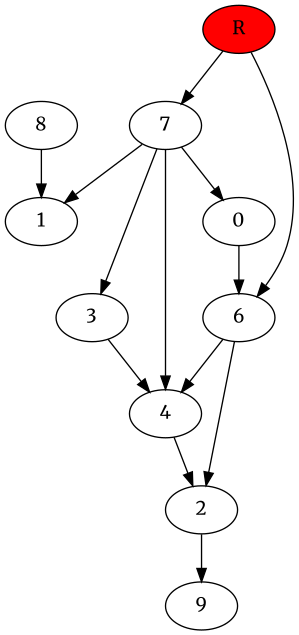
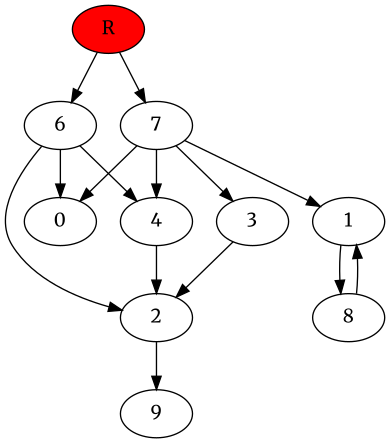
(239, 263) -> (60, 167)
none -> (340, 263)
(125, 360) -> (209, 265)
